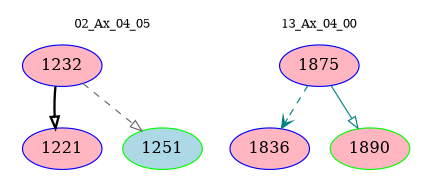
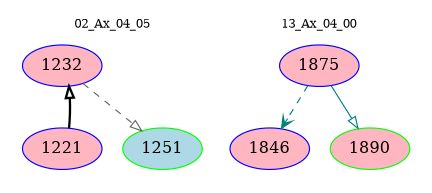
(55, 101) -> (70, 113)
(270, 149) -> (270, 149)
